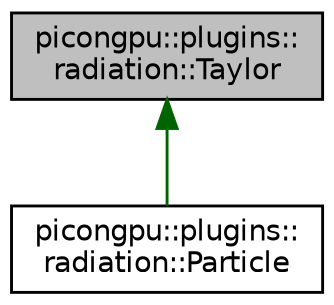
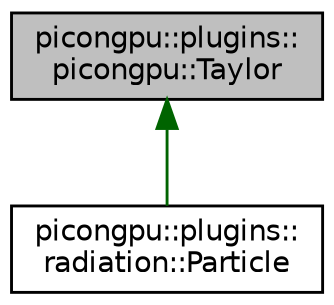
(167, 56) -> (167, 56)
